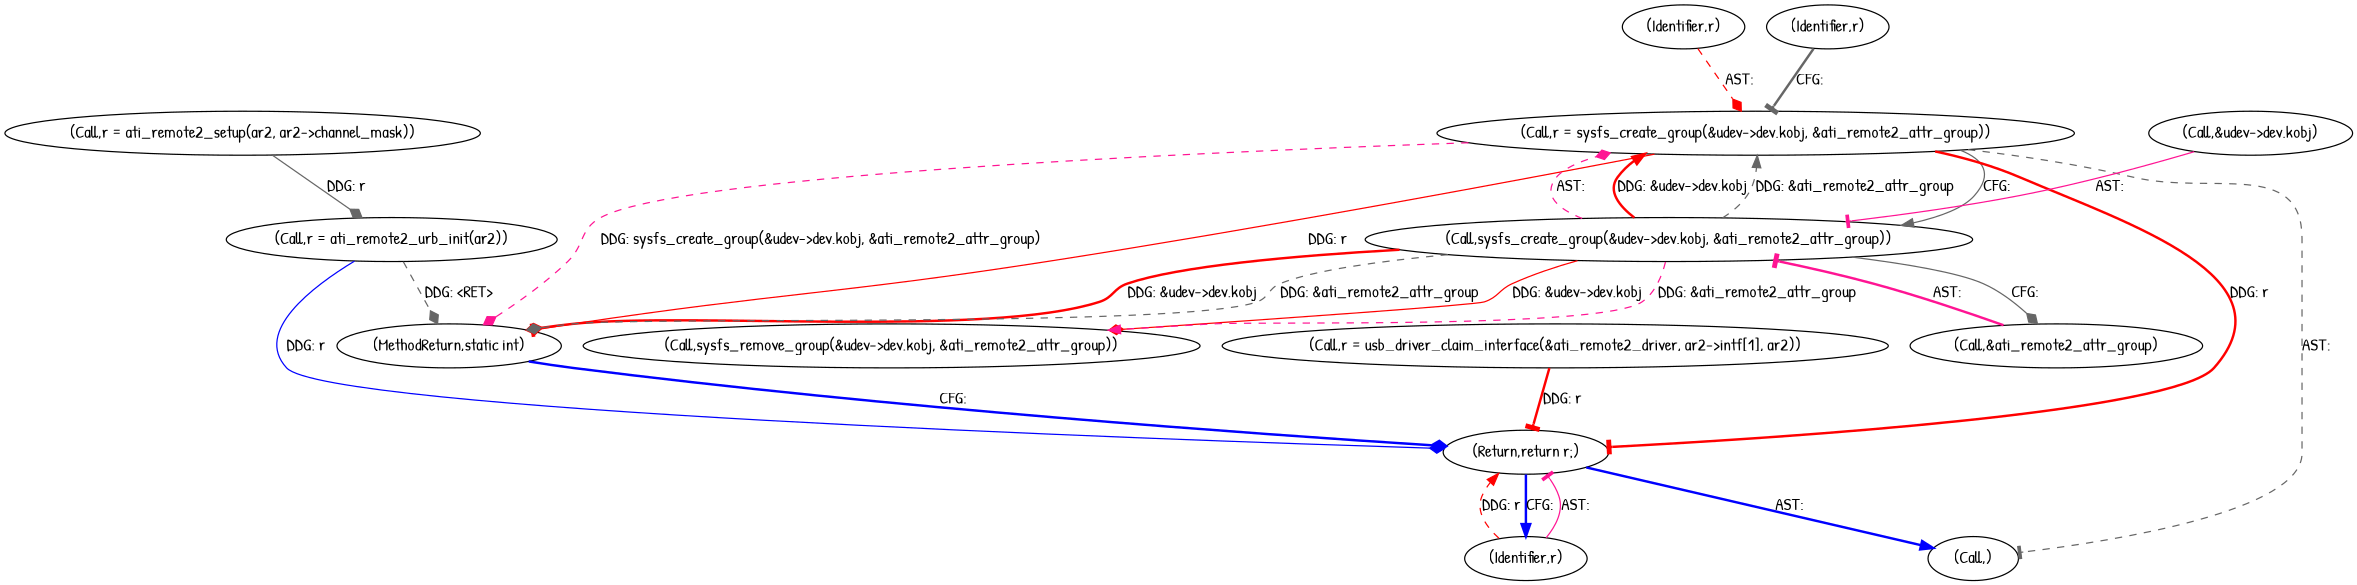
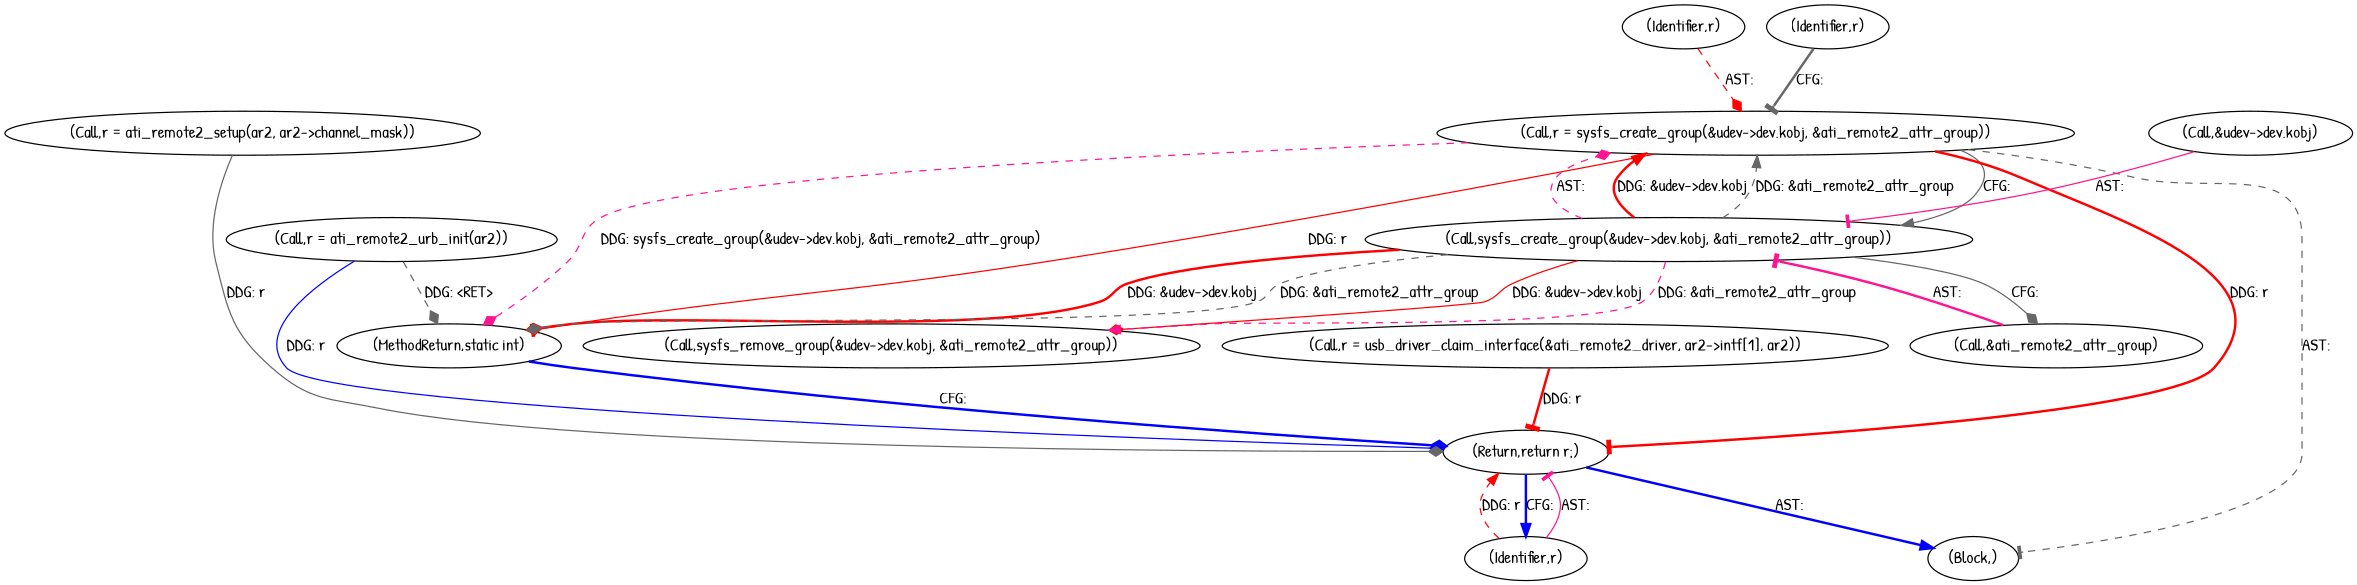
(311, 182) -> (728, 439)
(1973, 559) -> (1973, 559)
